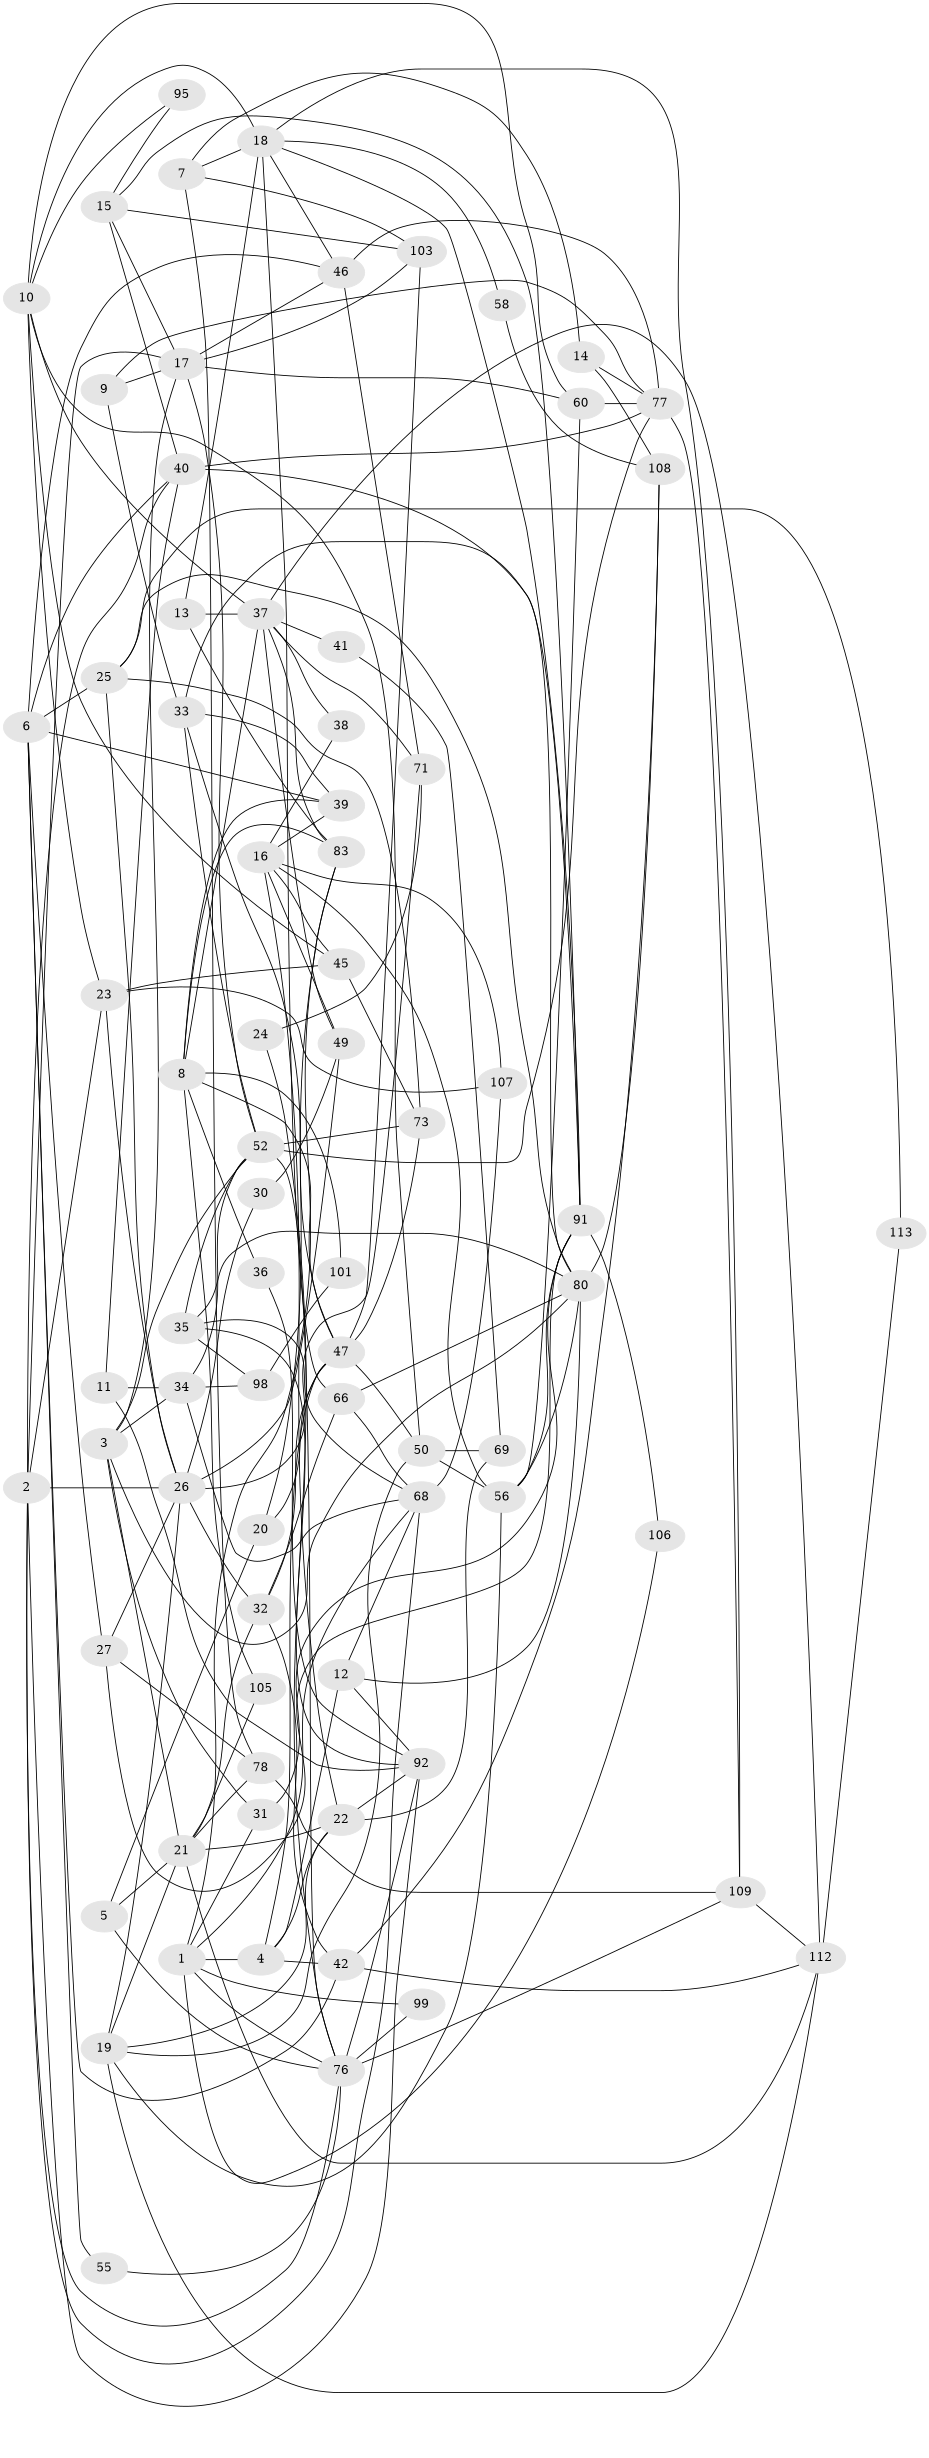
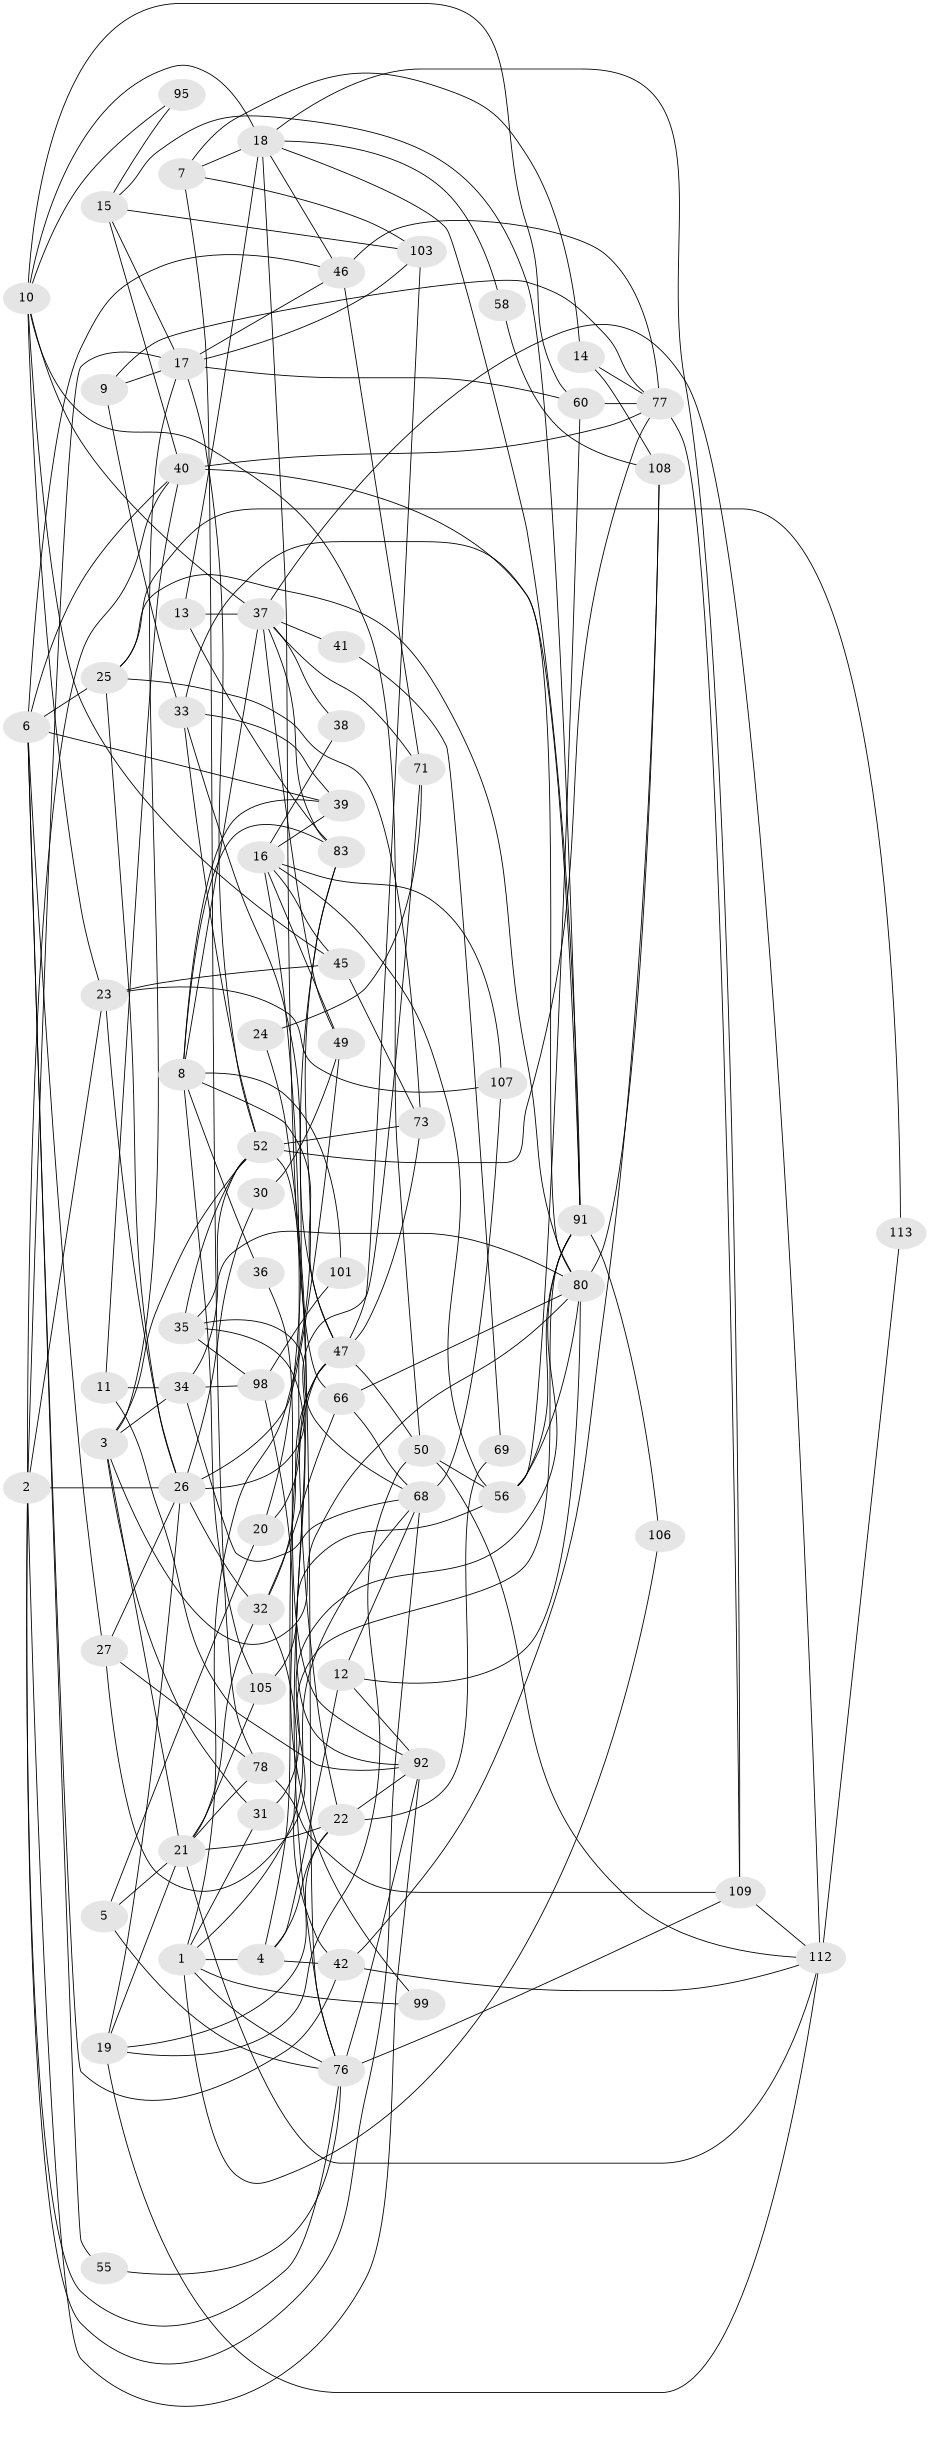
(462, 1451) -> (545, 1773)
(457, 1998) -> (336, 1543)
(383, 2037) -> (324, 1861)
